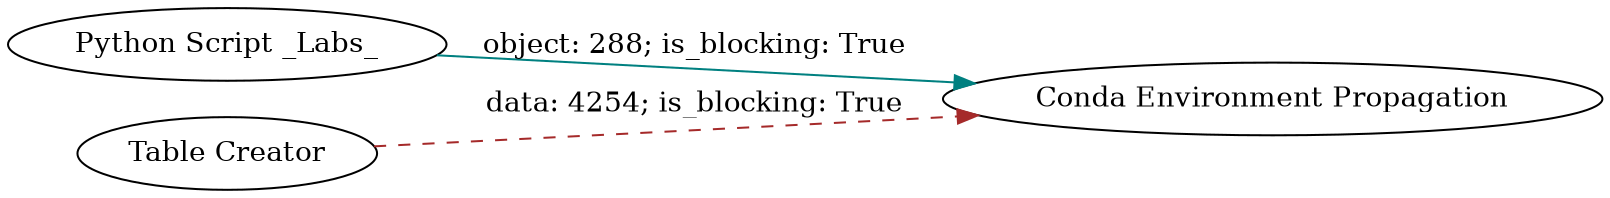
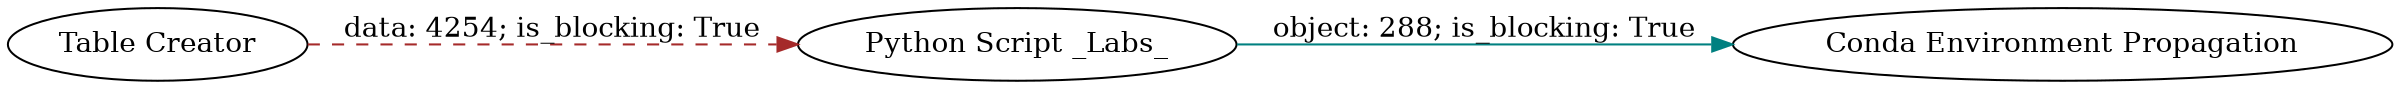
(666, 132) -> (542, 44)
